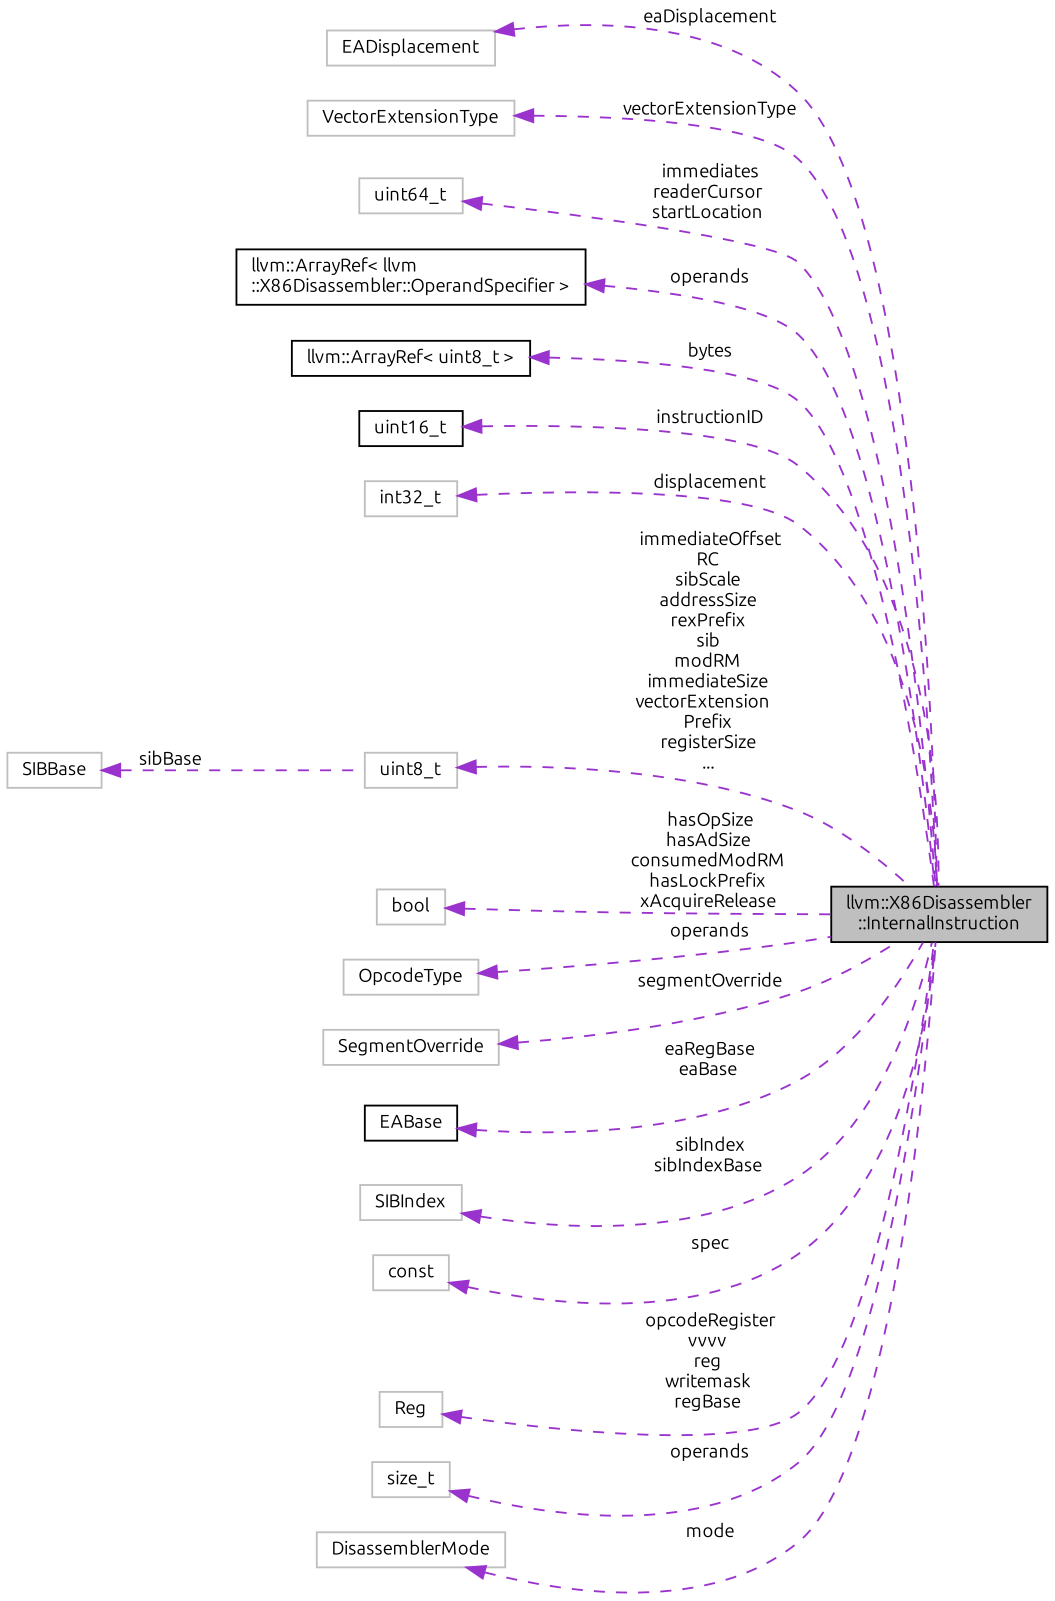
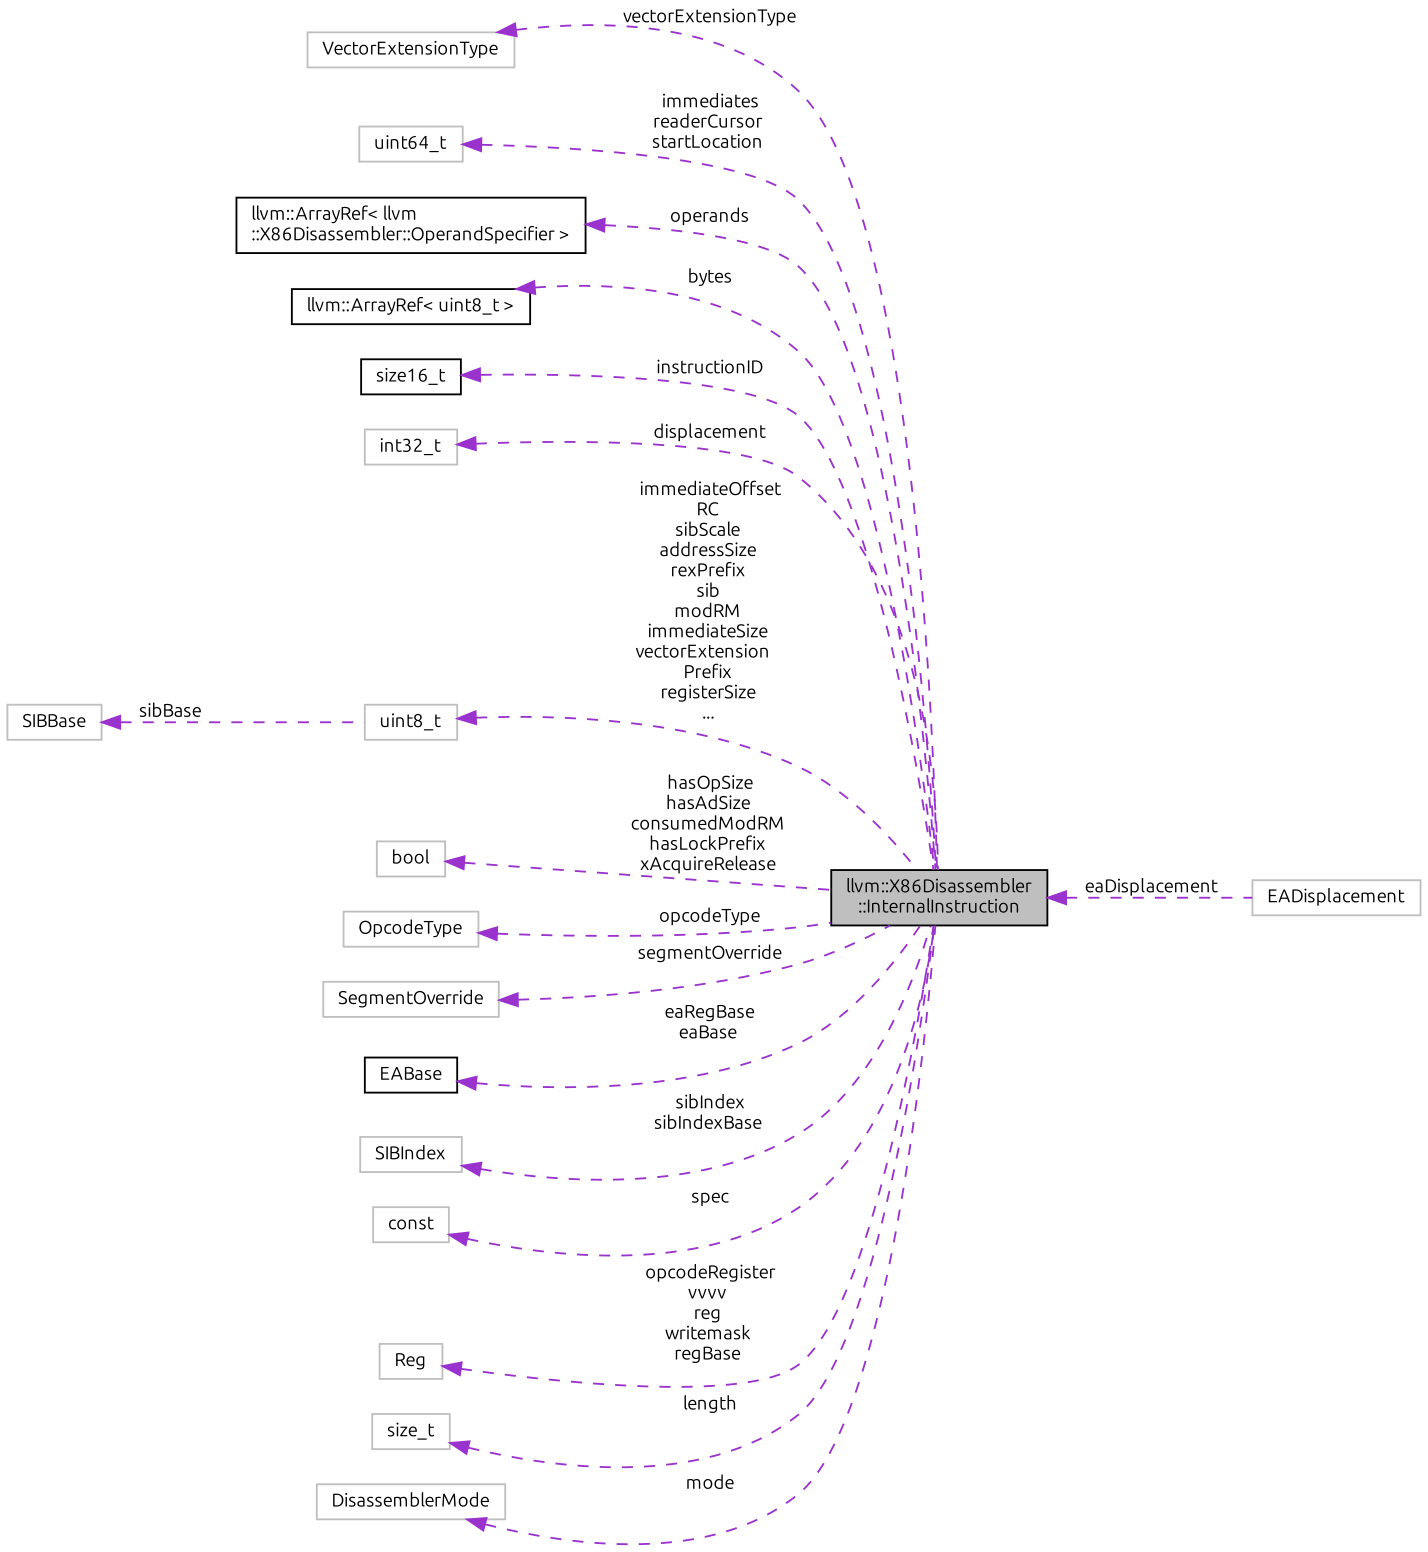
(887, 331) -> (1159, 898)
(411, 429) -> (411, 377)
(708, 932) -> (708, 917)
(708, 1453) -> (708, 1405)
